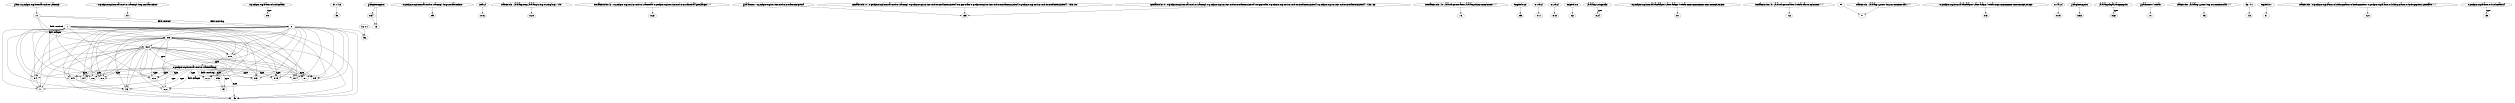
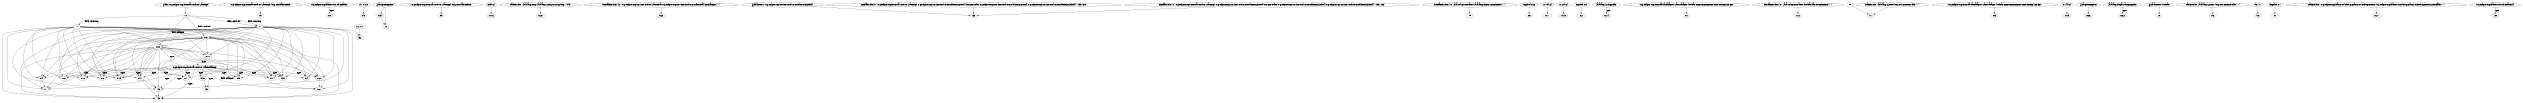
none -> (130, 17)
(113, 61) -> none
(208, 73) -> (254, 73)
